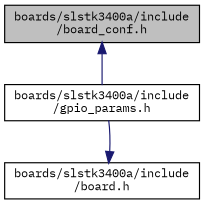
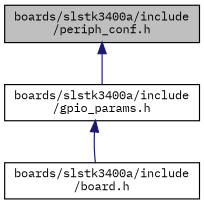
(102, 24) -> (102, 24)
(110, 136) -> (94, 148)
